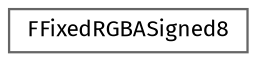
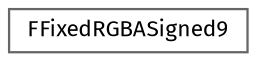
(128, 31) -> (128, 31)
